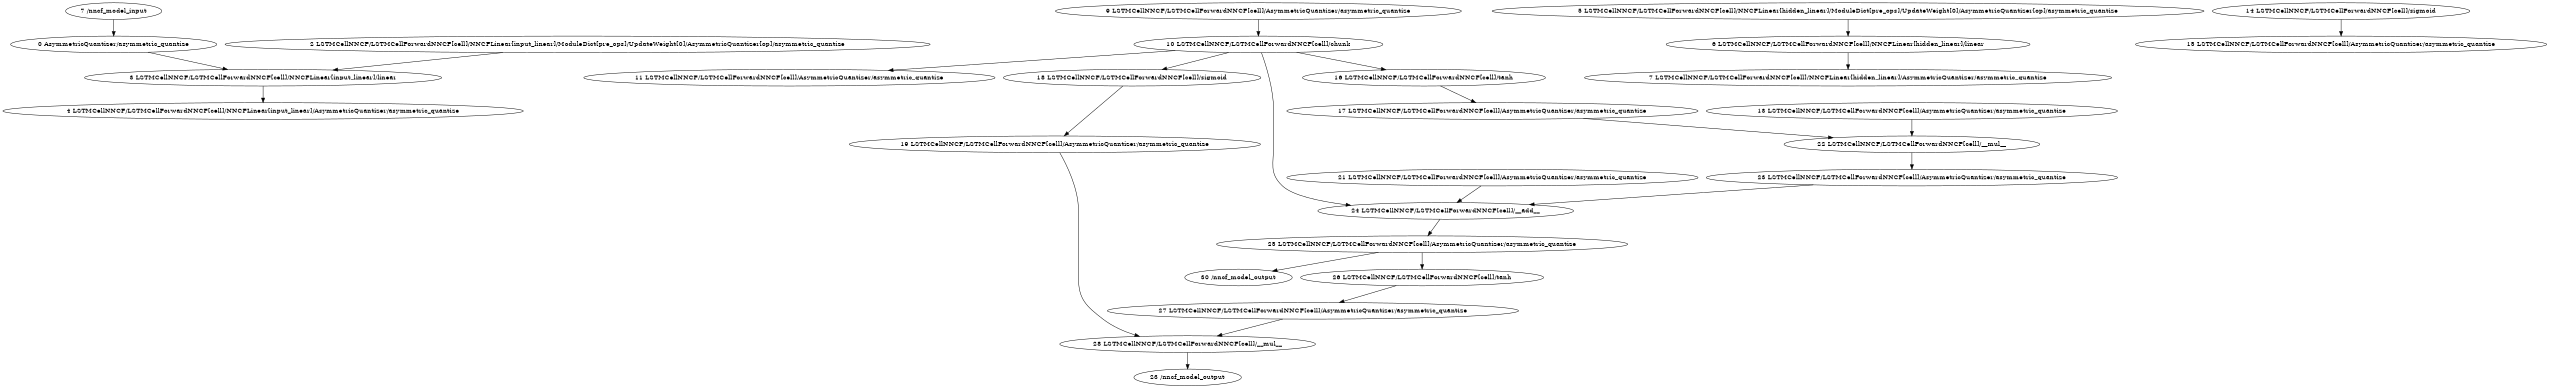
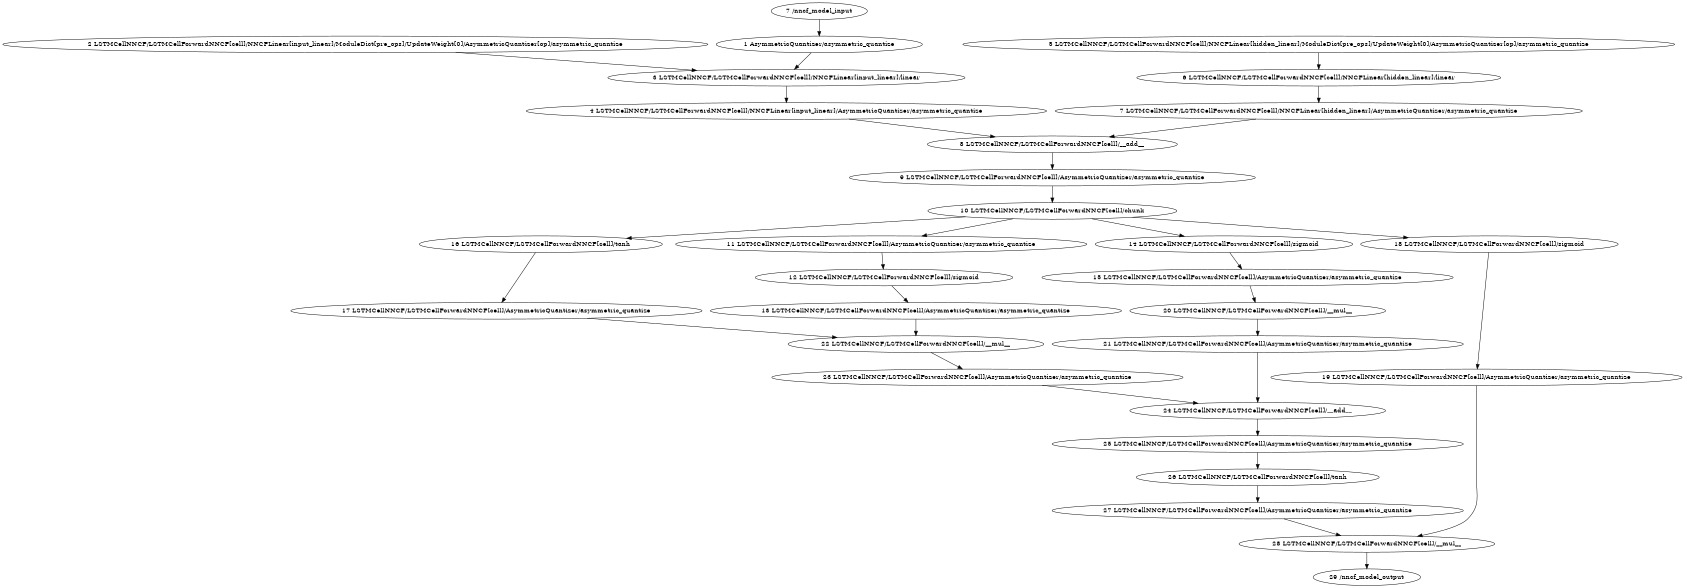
(114, 44) -> (819, 44)
none -> (1052, 144)
(1273, 154) -> (1136, 227)
none -> (884, 278)
(1239, 278) -> none
none -> (1258, 311)
(1188, 377) -> (1367, 577)
